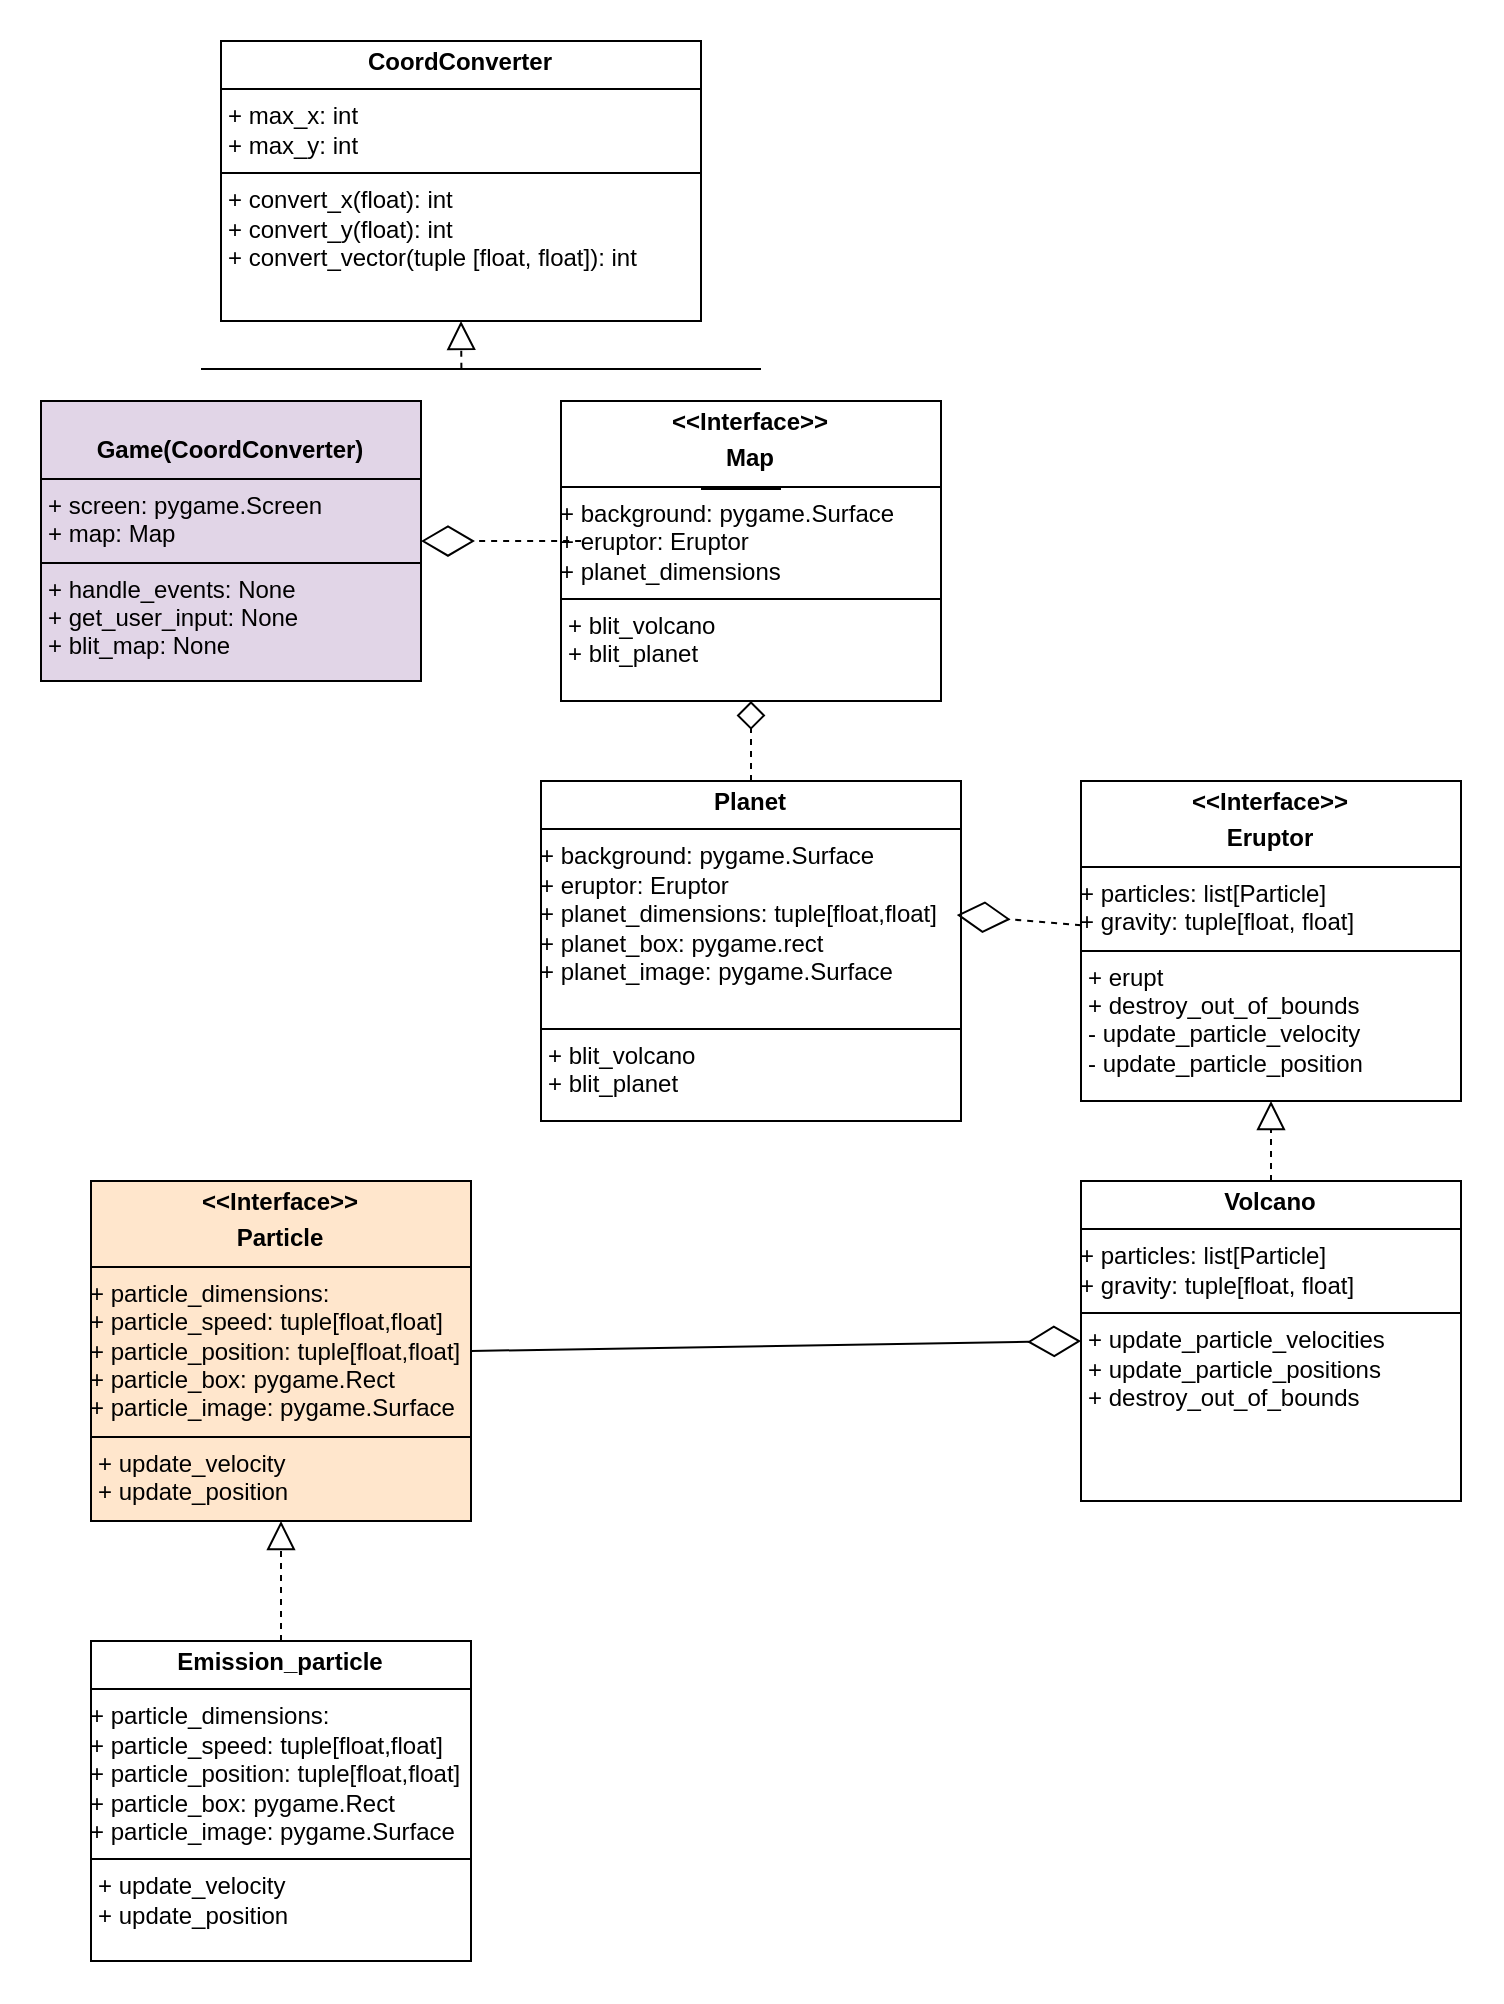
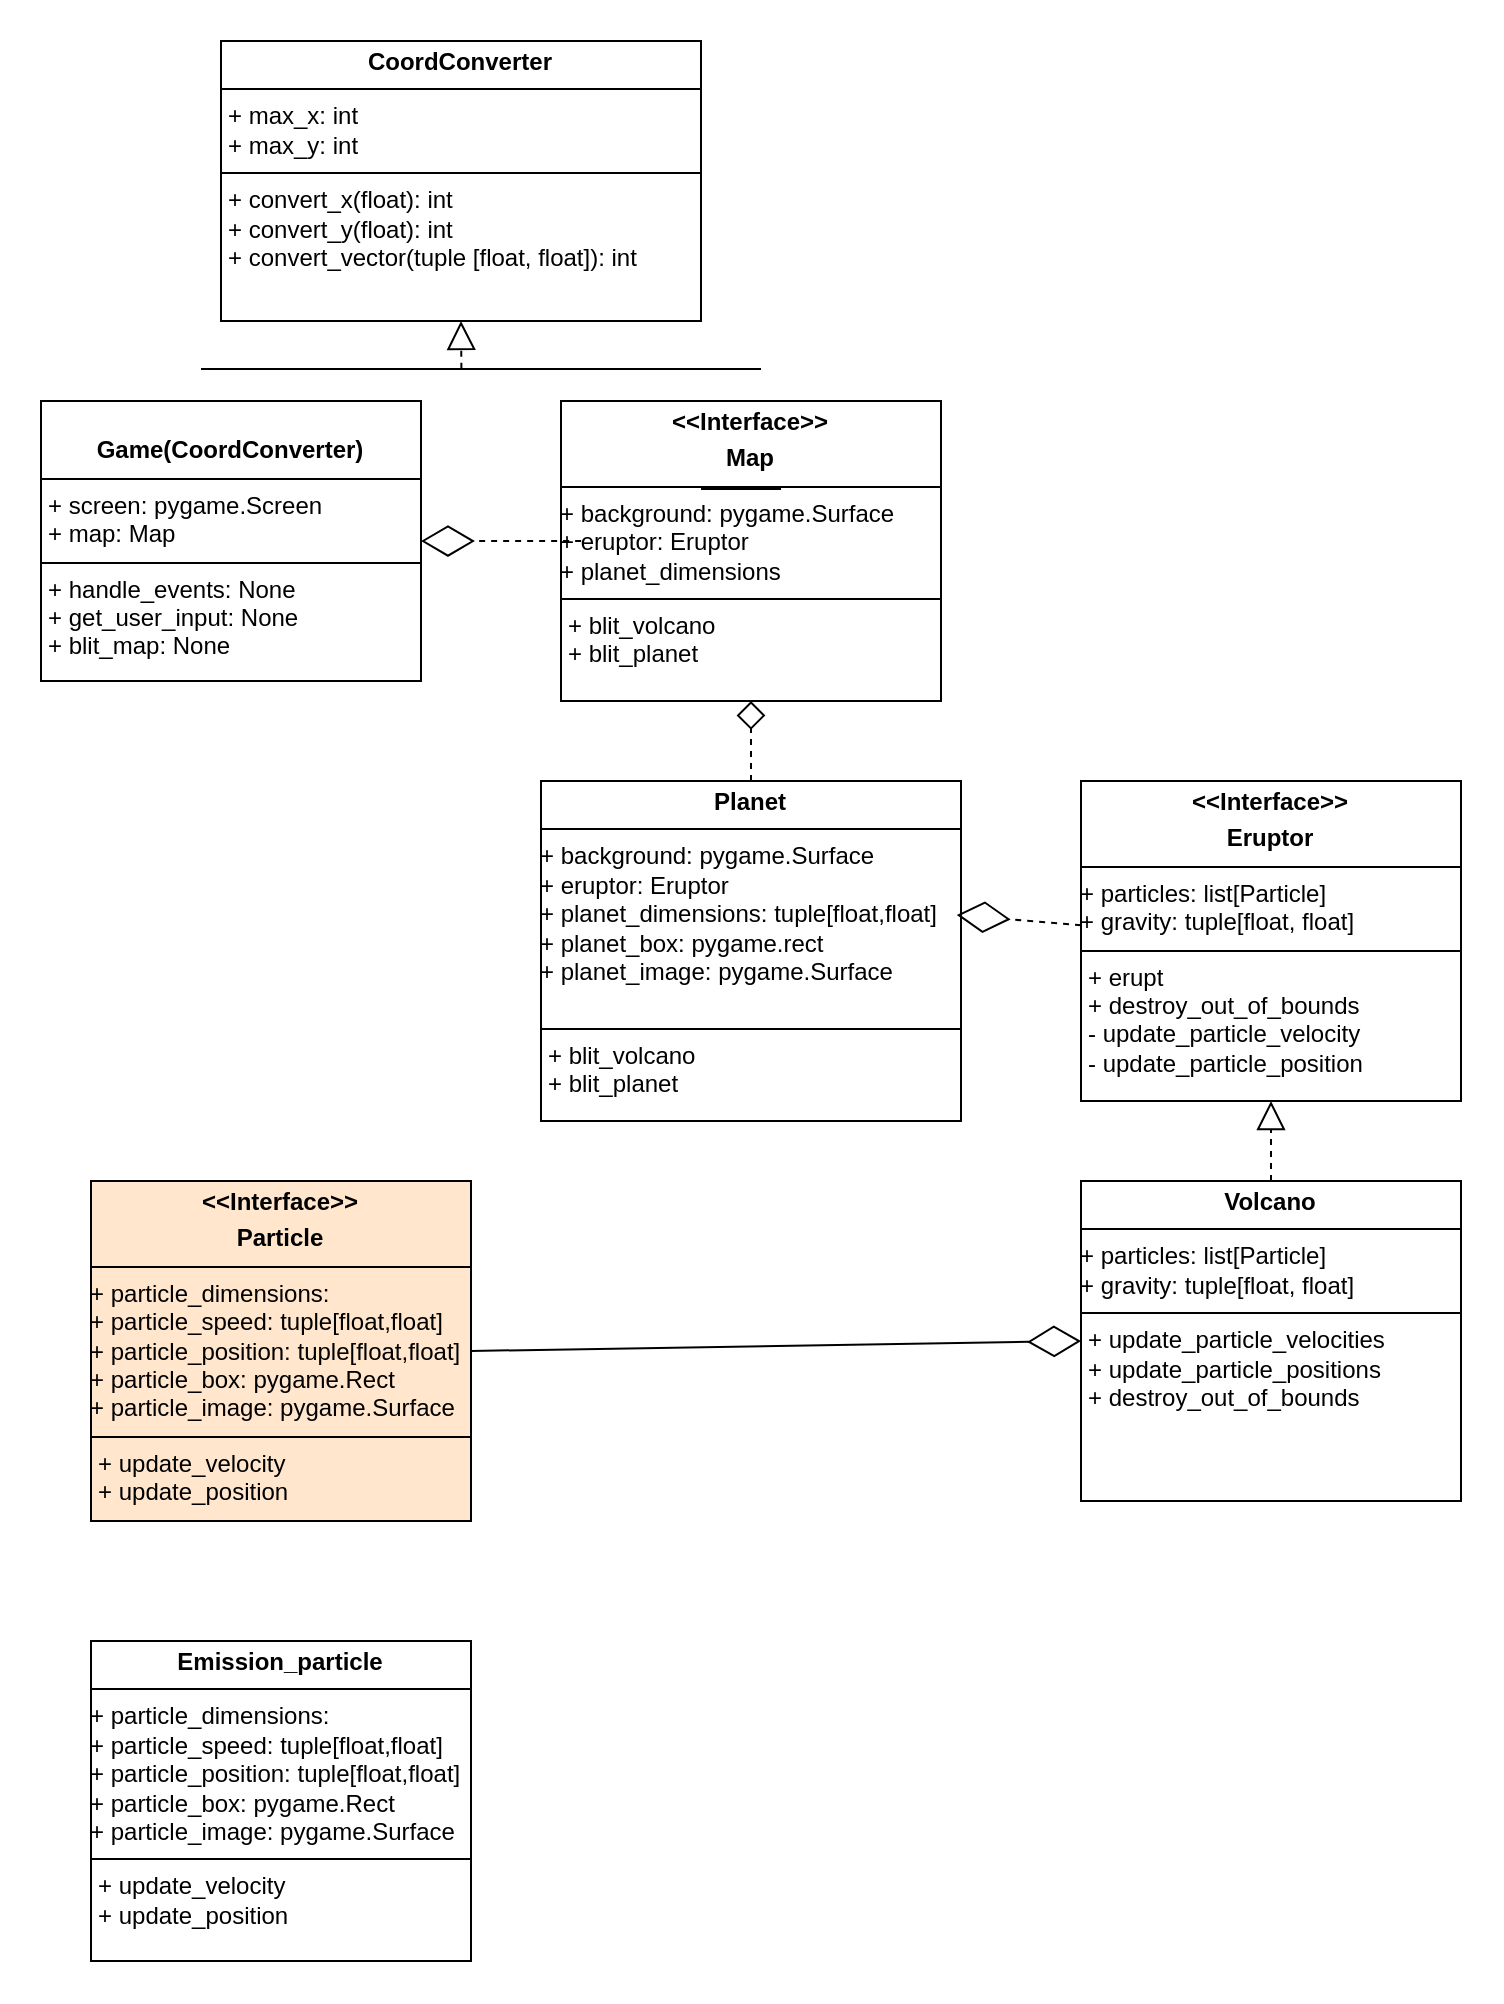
(231, 541) -> (231, 541)
(281, 1597) -> none
